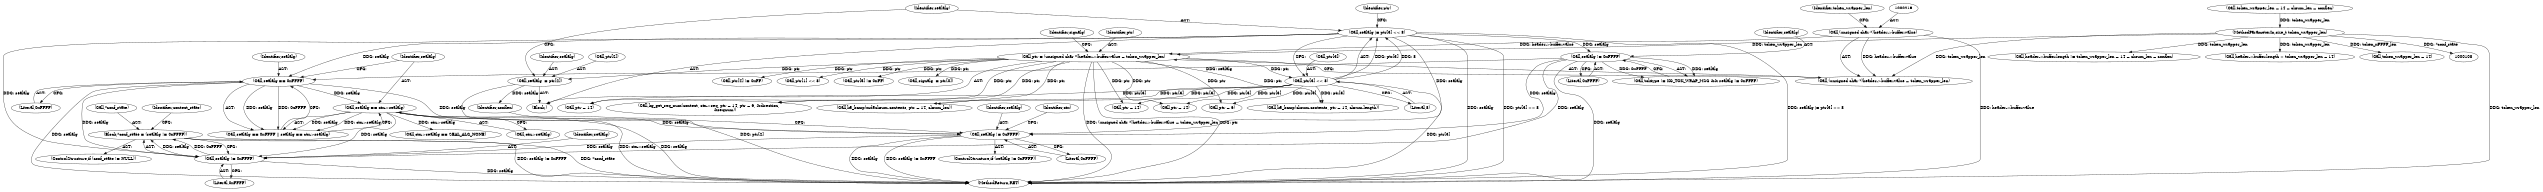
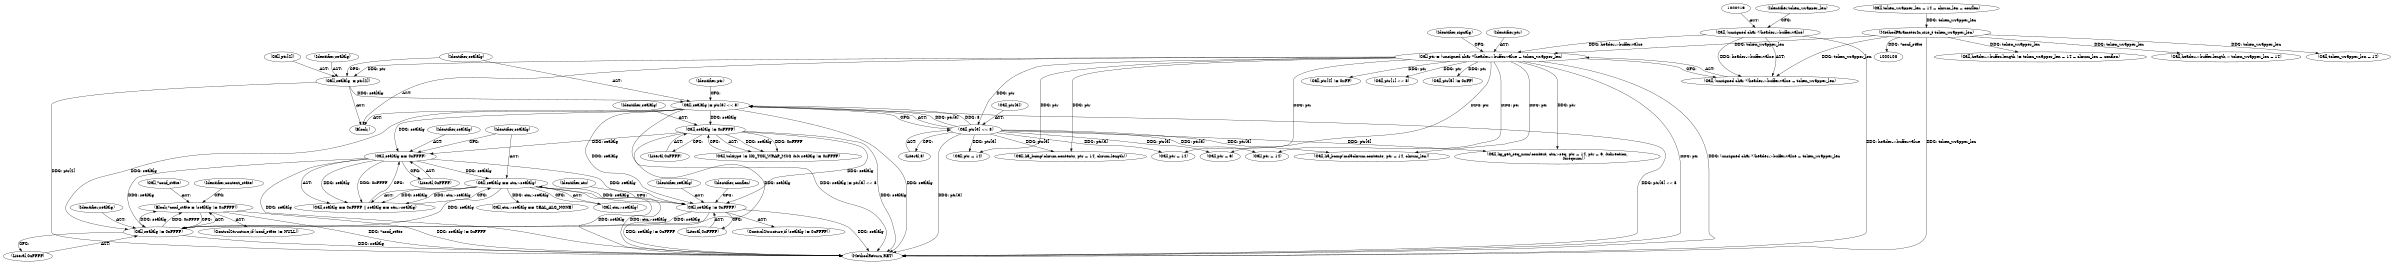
(2373, 45) -> (2256, 45)
(931, 81) -> none
(512, 92) -> (513, 99)
